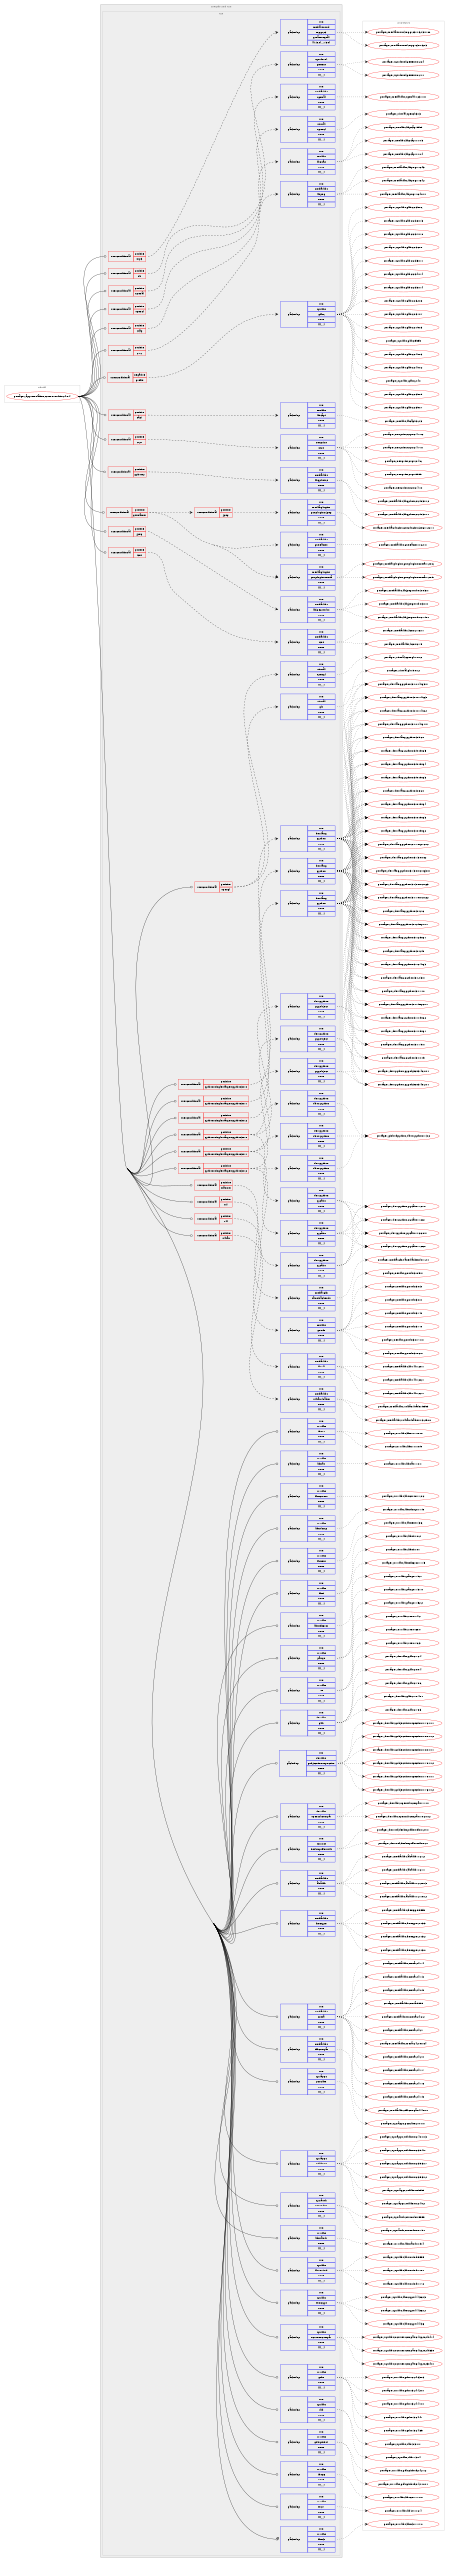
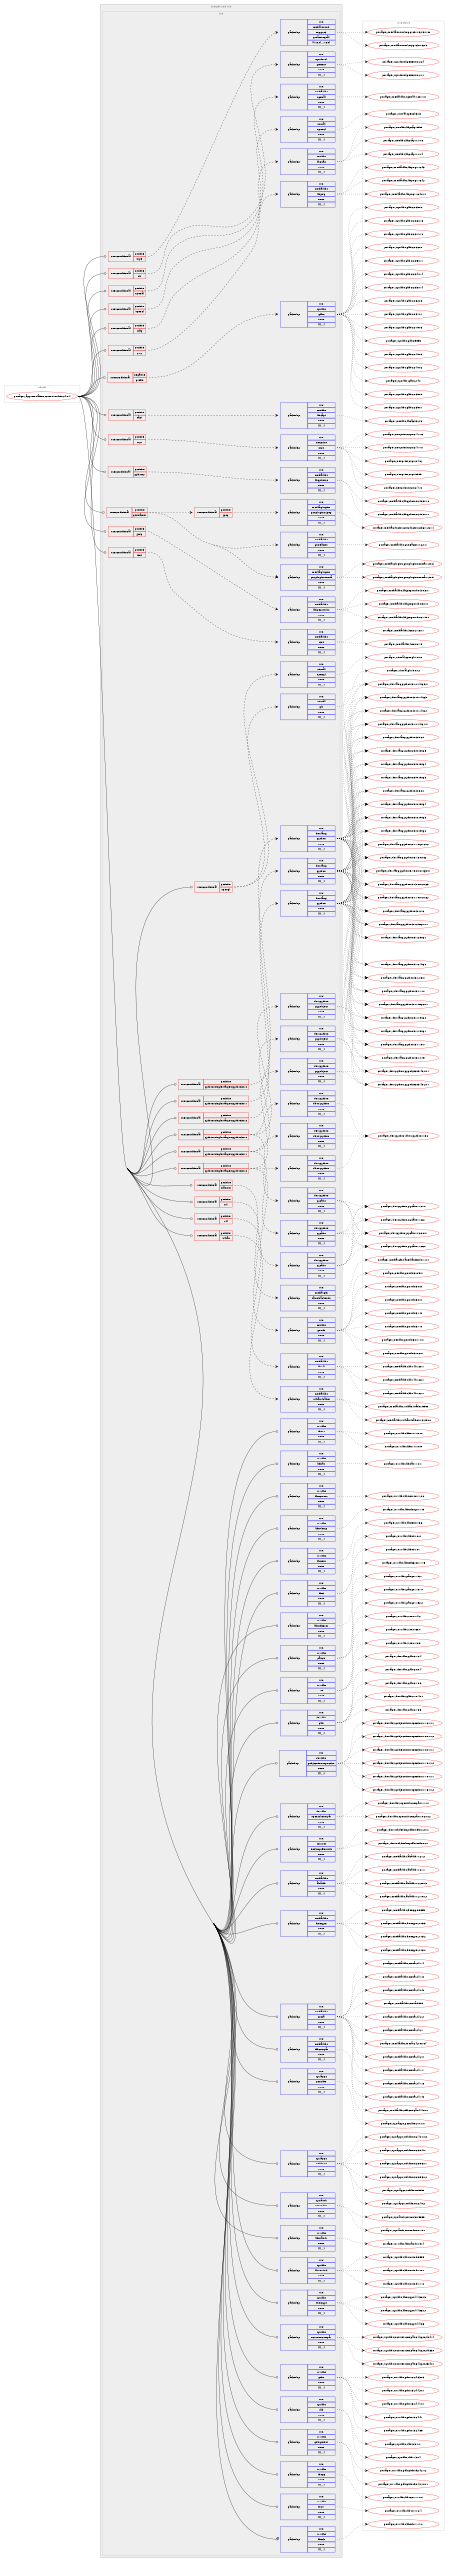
(403, 951) -> none
(403, 1136) -> (403, 1136)
(403, 2017) -> (403, 2017)
